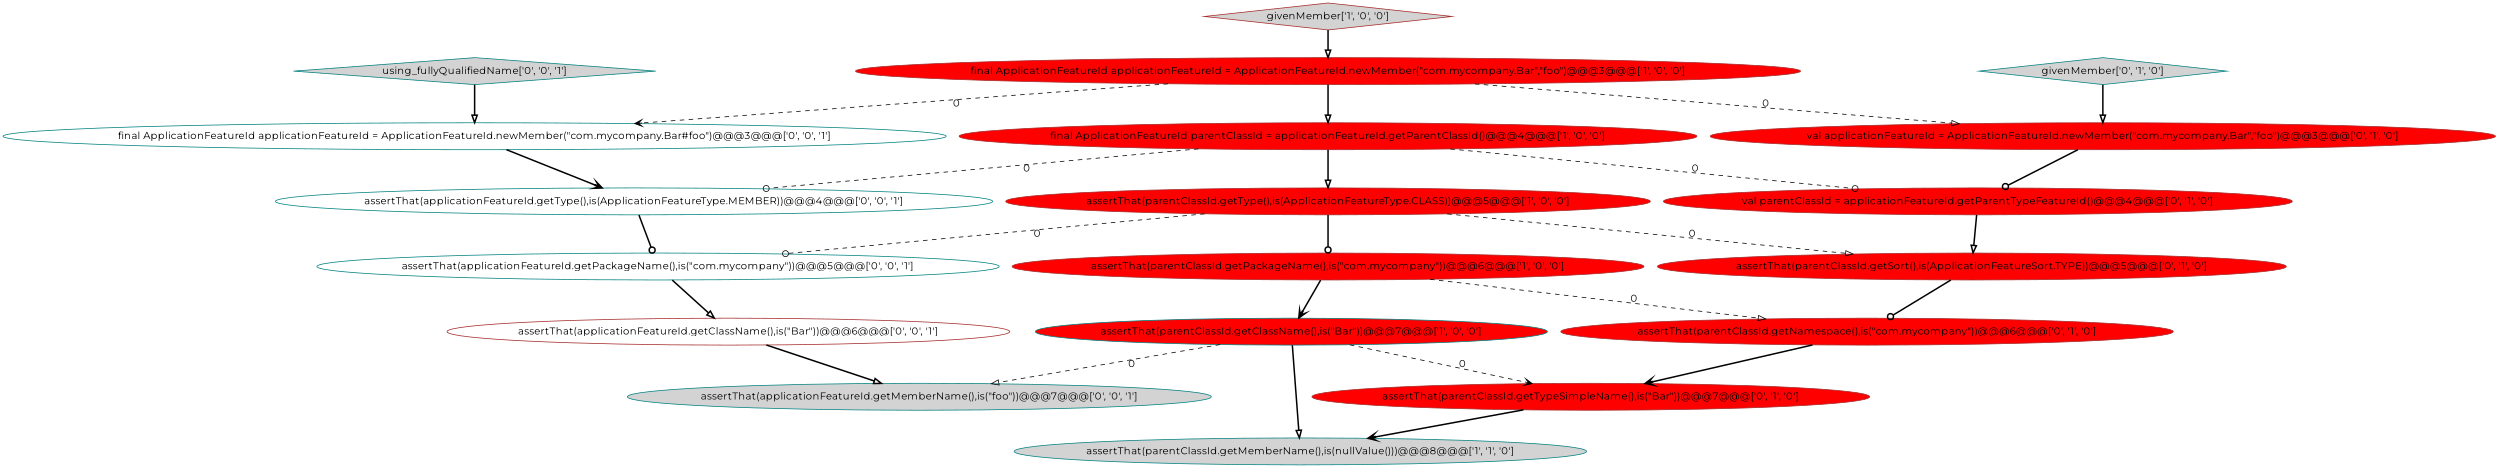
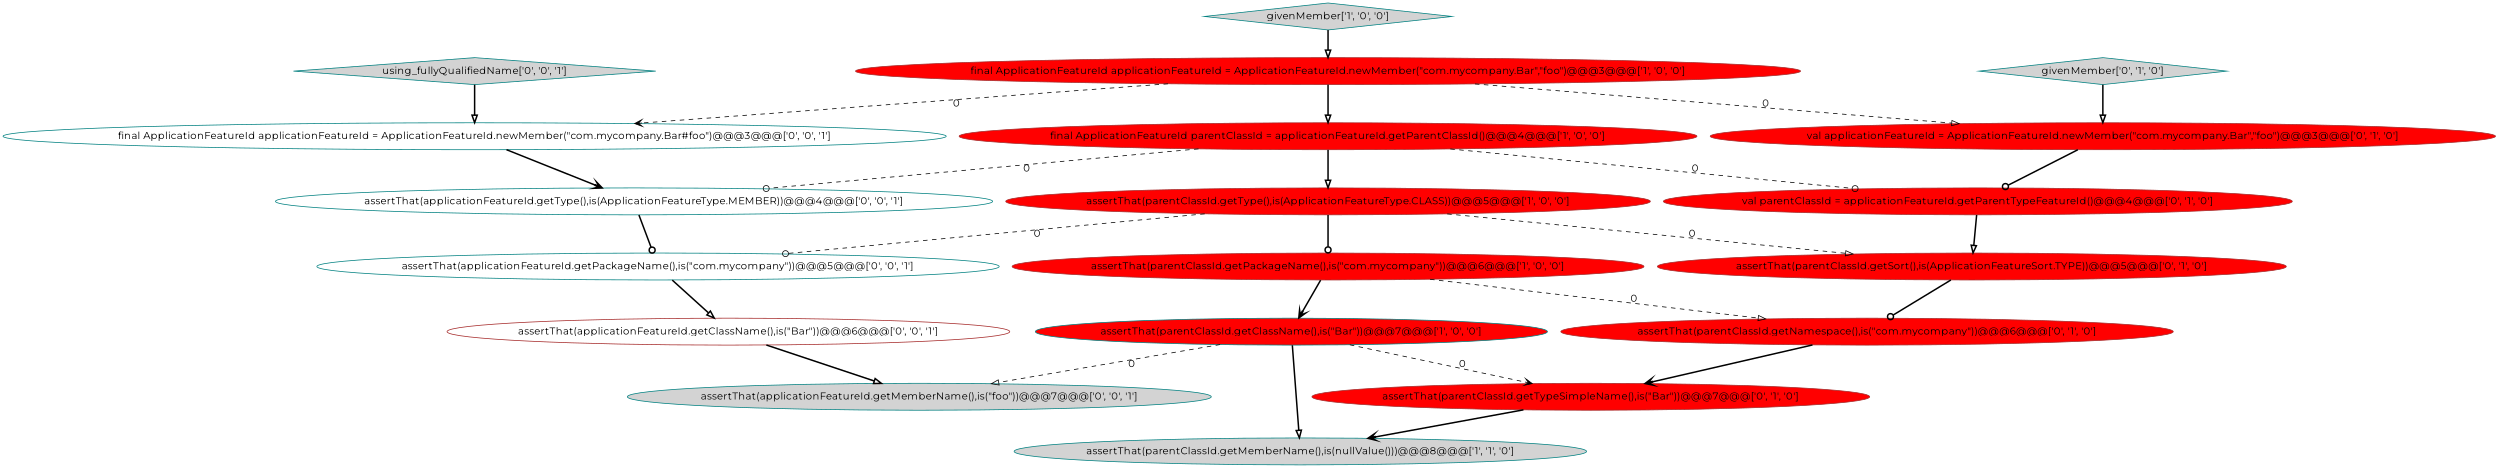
(1328, 16) -> (1328, 16)
